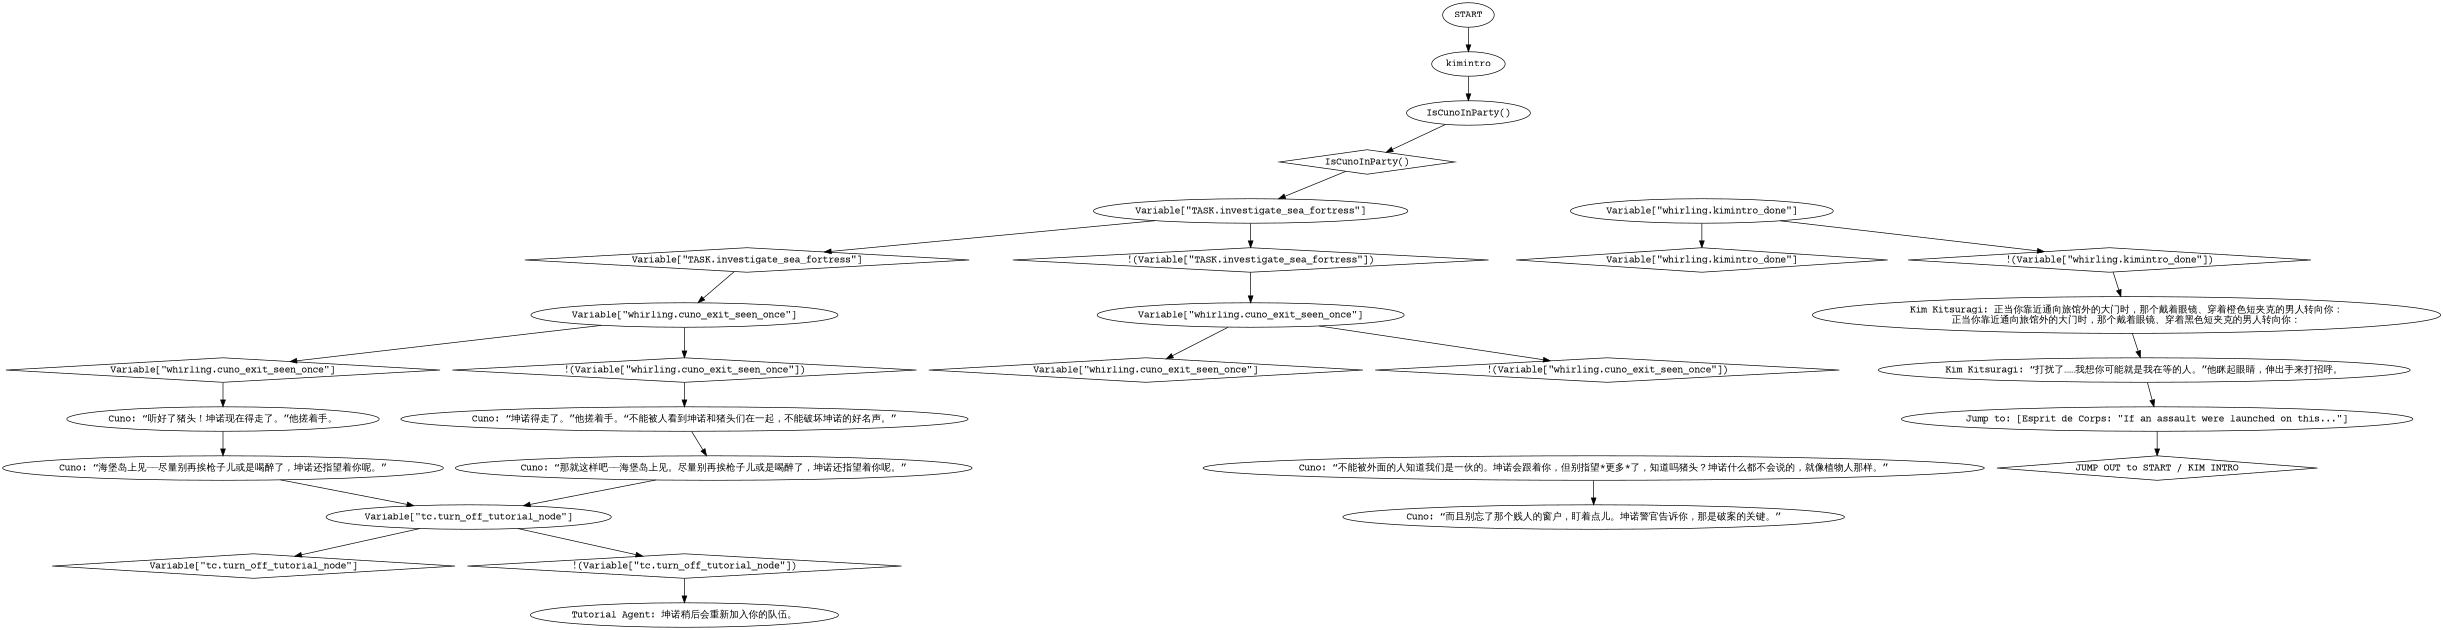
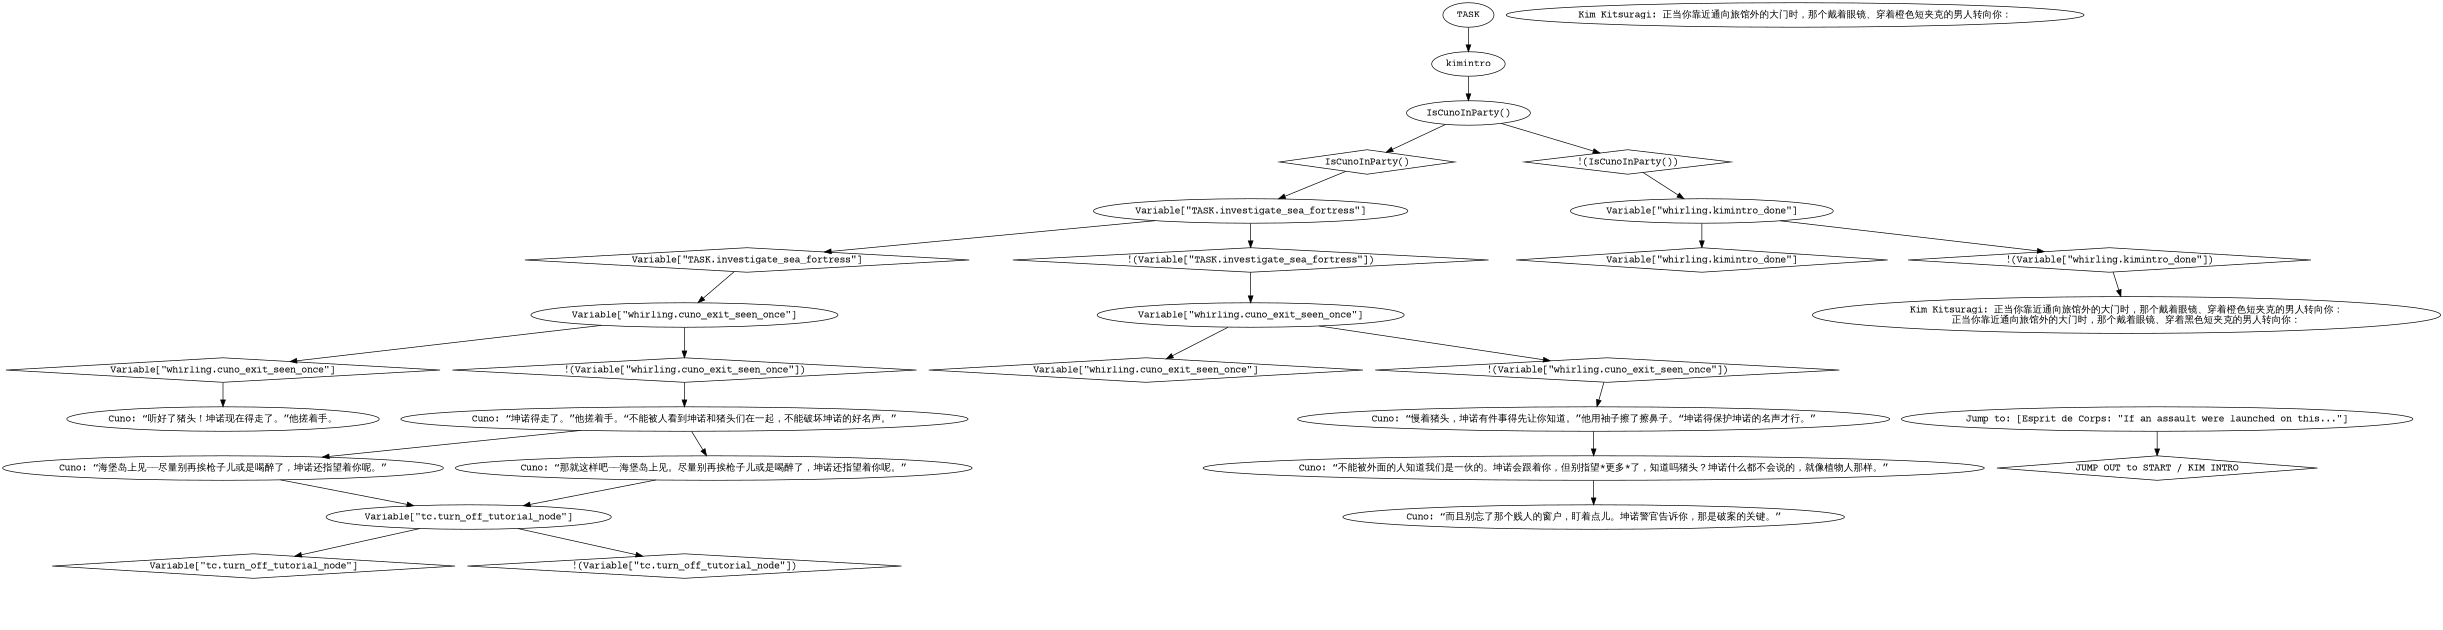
(1468, 15) -> (1468, 15)
none -> (1795, 15)
none -> (1628, 162)
(2144, 370) -> none
none -> (1594, 419)
(223, 440) -> (455, 443)
(684, 615) -> none
